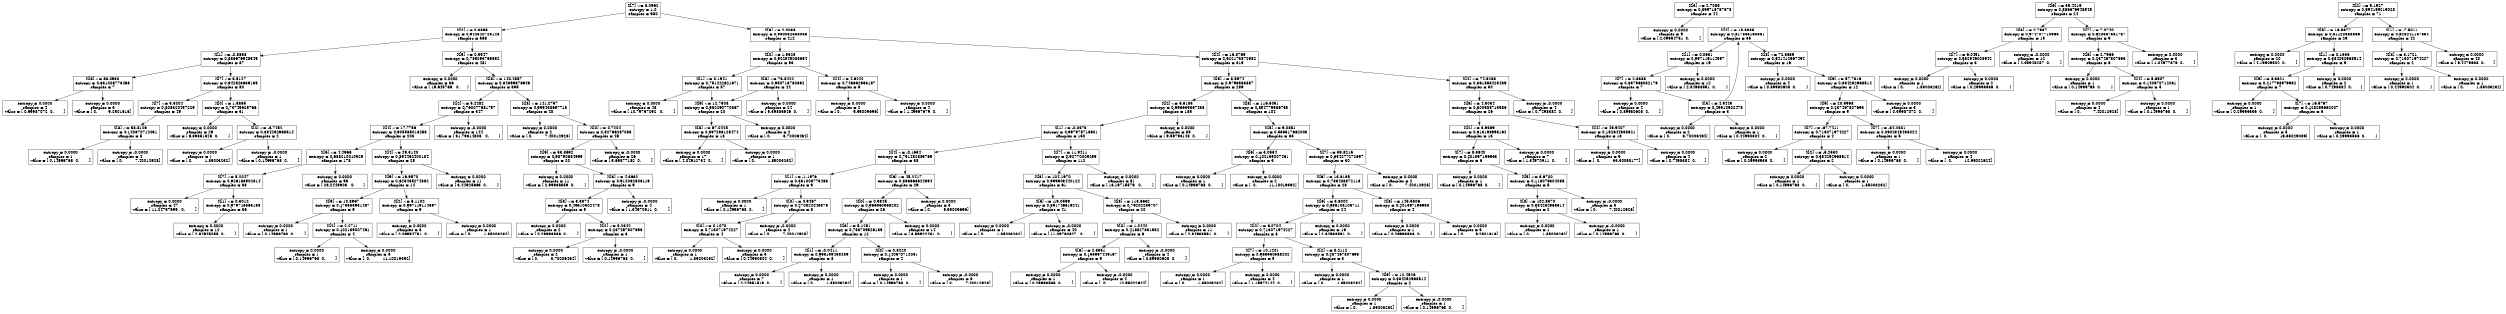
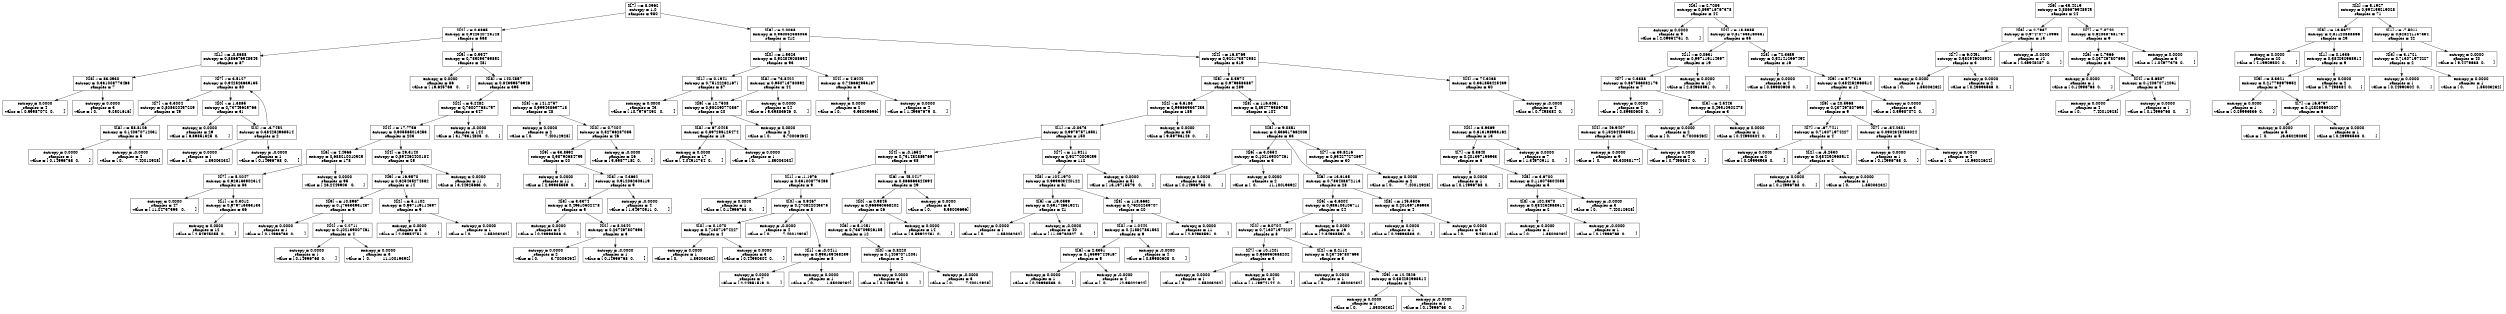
(231, 70) -> (264, 106)
(1737, 74) -> (1720, 21)
(521, 95) -> none
(1479, 108) -> none
(557, 157) -> (557, 157)
(1335, 168) -> (1299, 158)
(840, 242) -> (815, 228)
